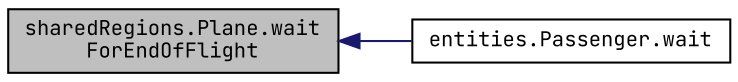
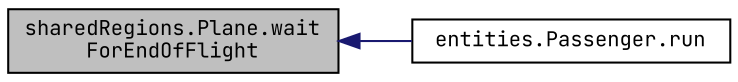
(571, 41) -> (571, 41)
